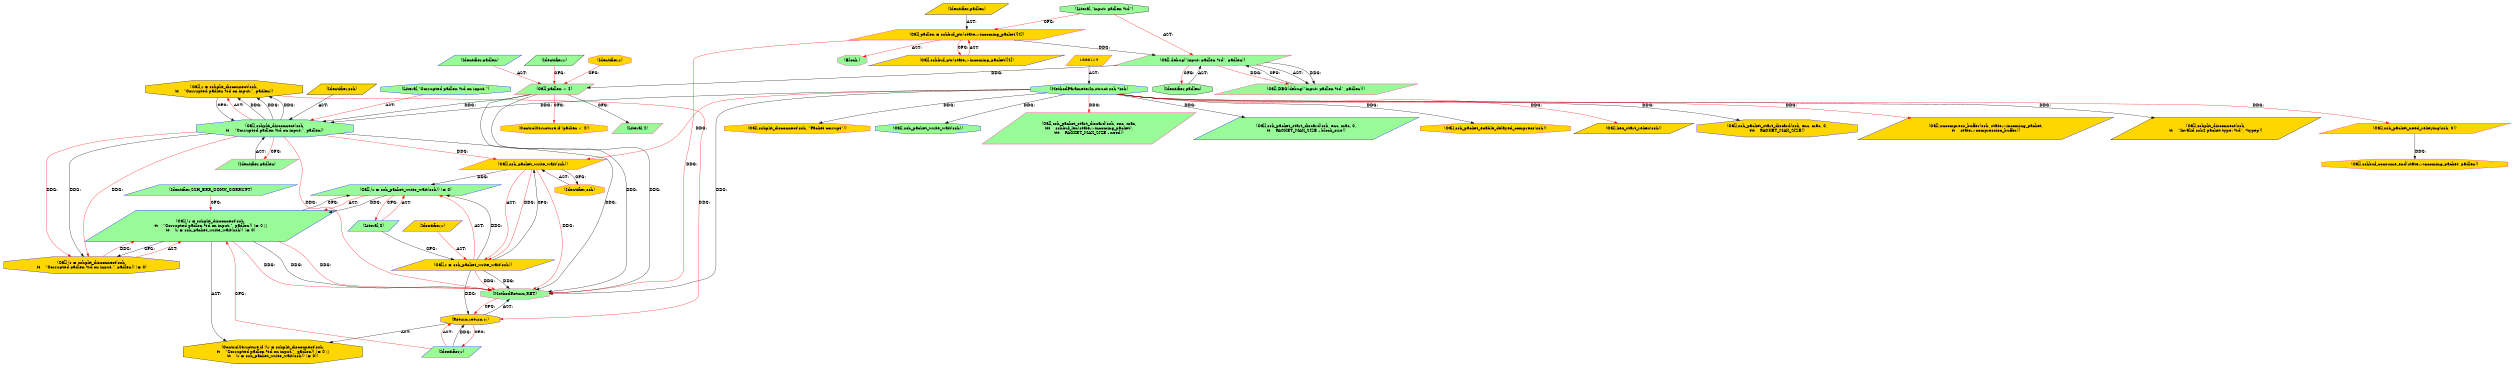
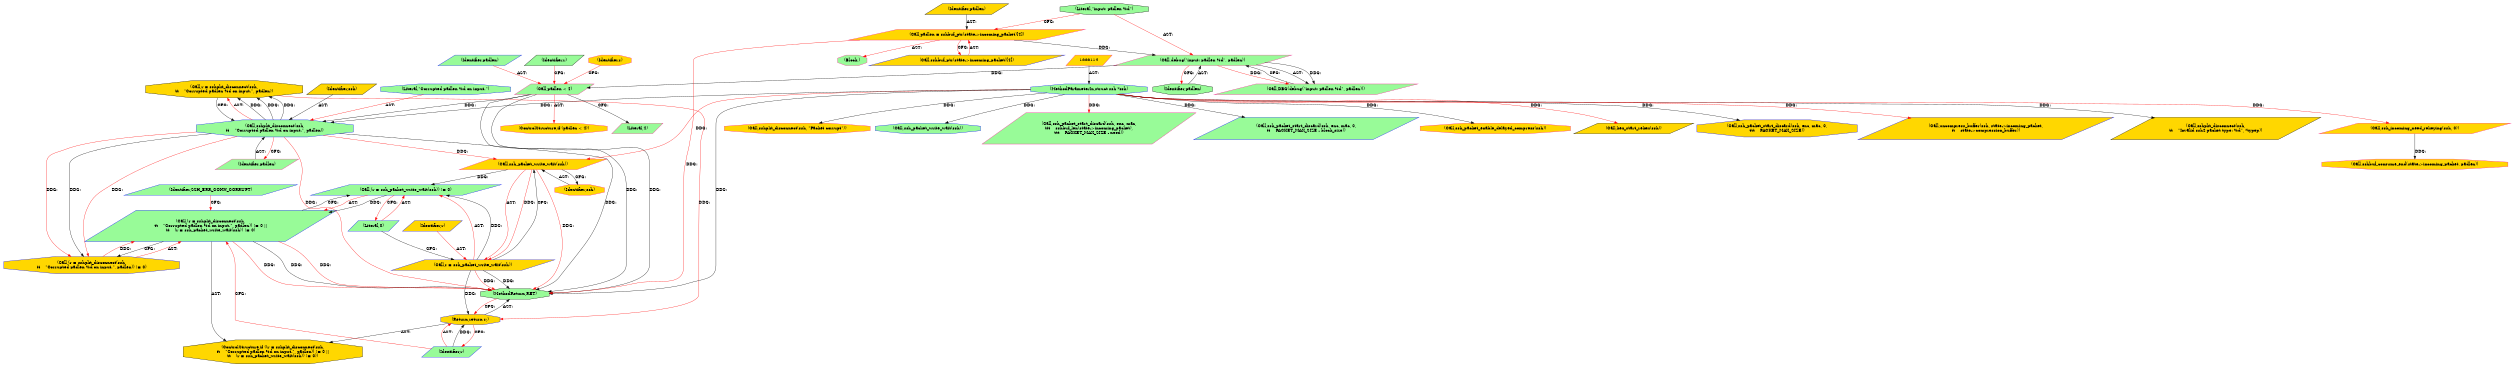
(560, 105) -> (560, 105)
(2415, 128) -> (2415, 128)
(515, 294) -> (515, 294)
